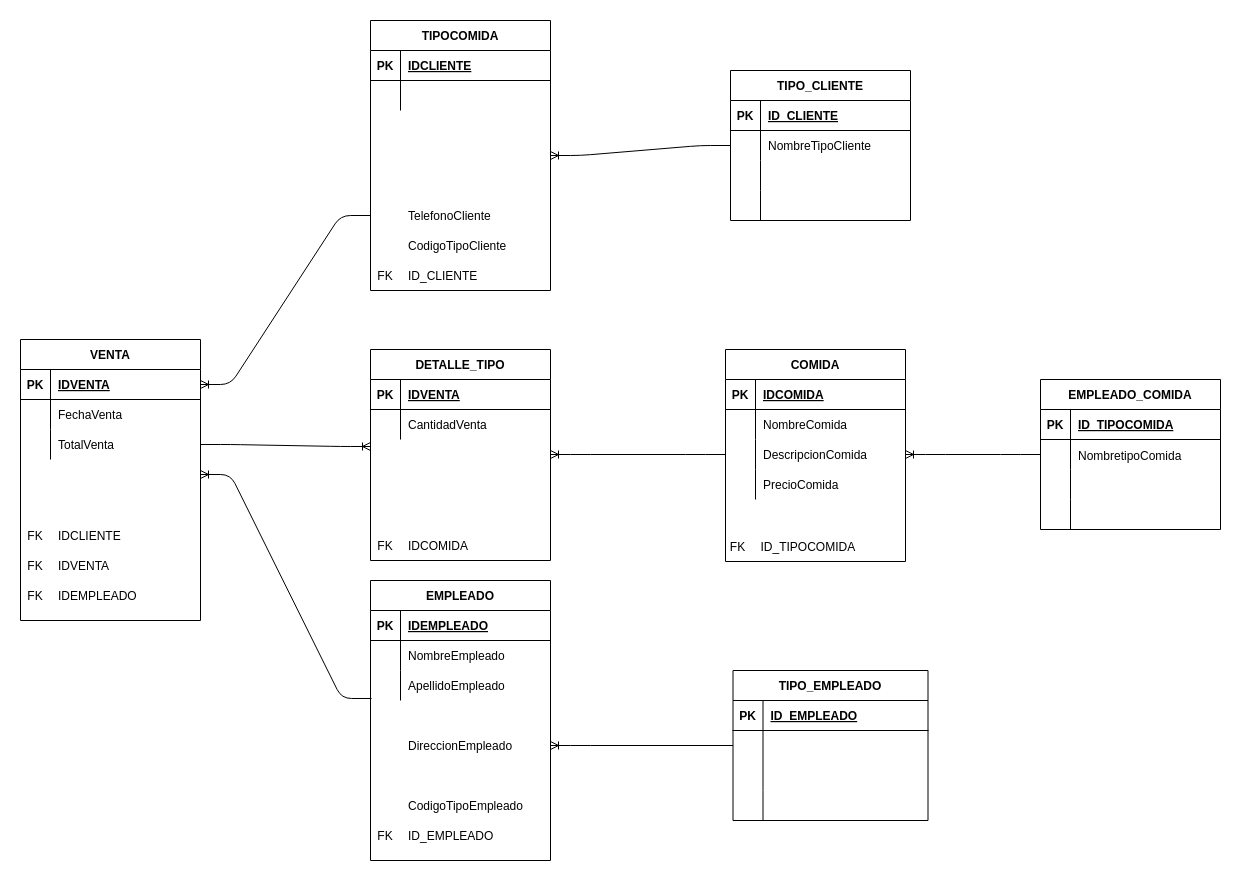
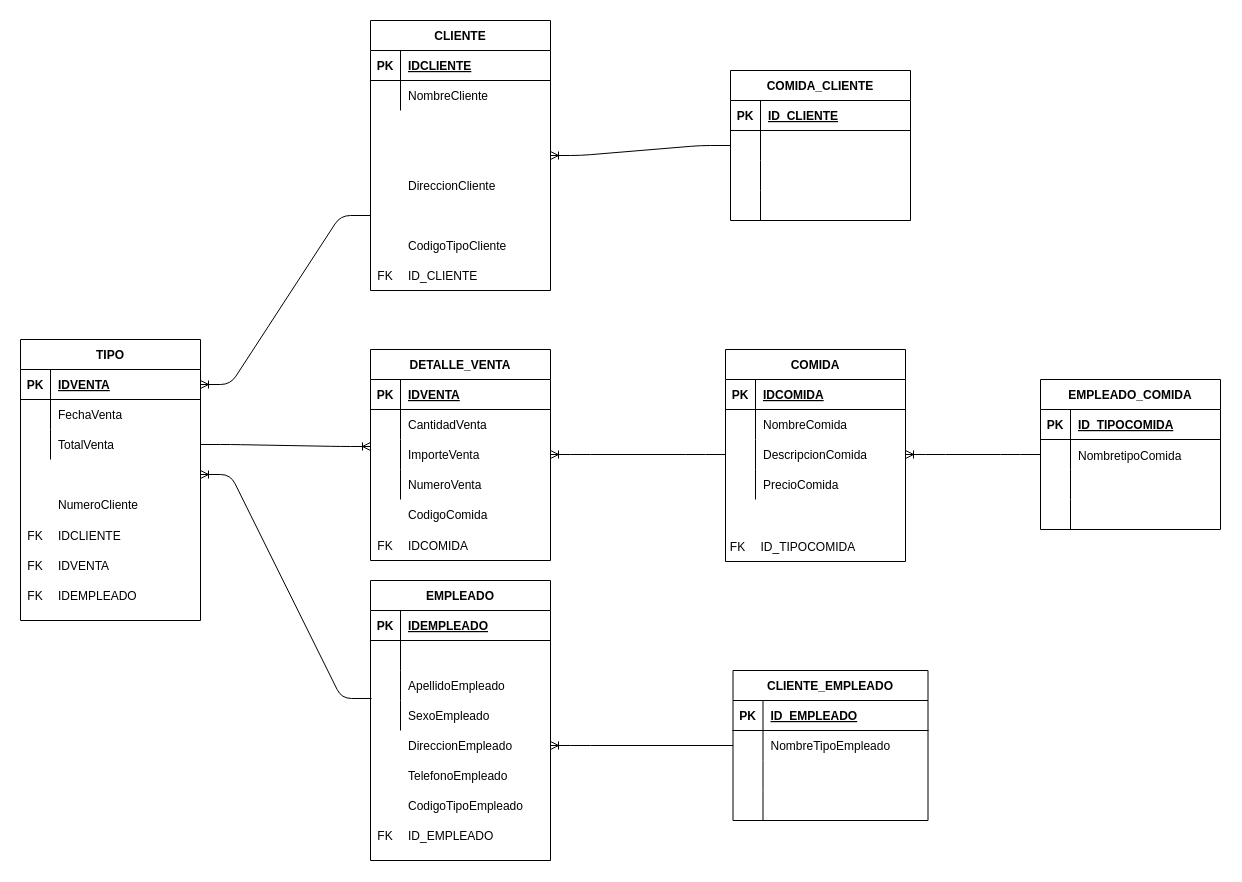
(460, 36) -> (460, 36)
(820, 86) -> (820, 86)
none -> (476, 96)
(836, 146) -> none
none -> (476, 186)
(476, 216) -> none
(110, 355) -> (110, 355)
(460, 365) -> (460, 365)
none -> (476, 455)
none -> (476, 485)
none -> (126, 505)
none -> (476, 515)
(476, 656) -> none
(830, 686) -> (830, 686)
none -> (476, 716)
none -> (846, 746)
none -> (476, 776)
